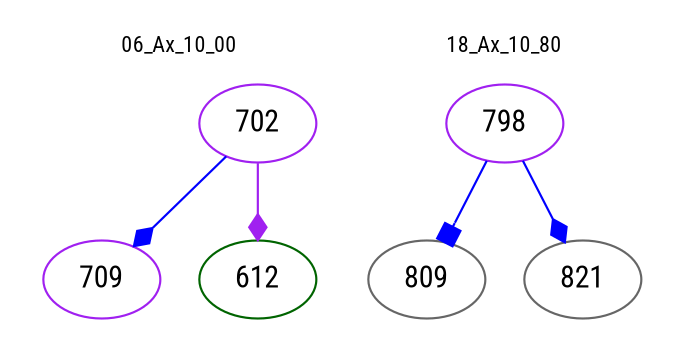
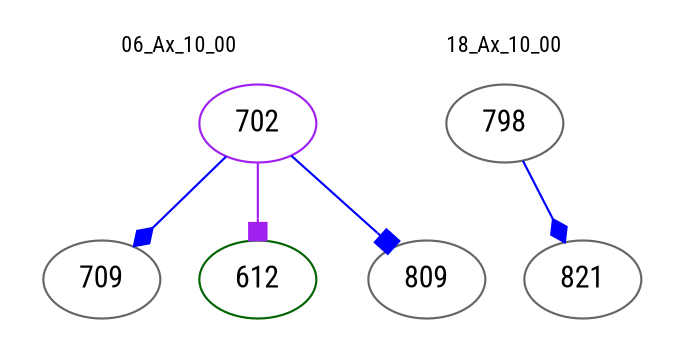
(505, 47) -> (505, 47)
(505, 123) -> (505, 123)
(258, 191) -> (258, 191)
(471, 192) -> (319, 181)
(102, 280) -> (102, 280)
